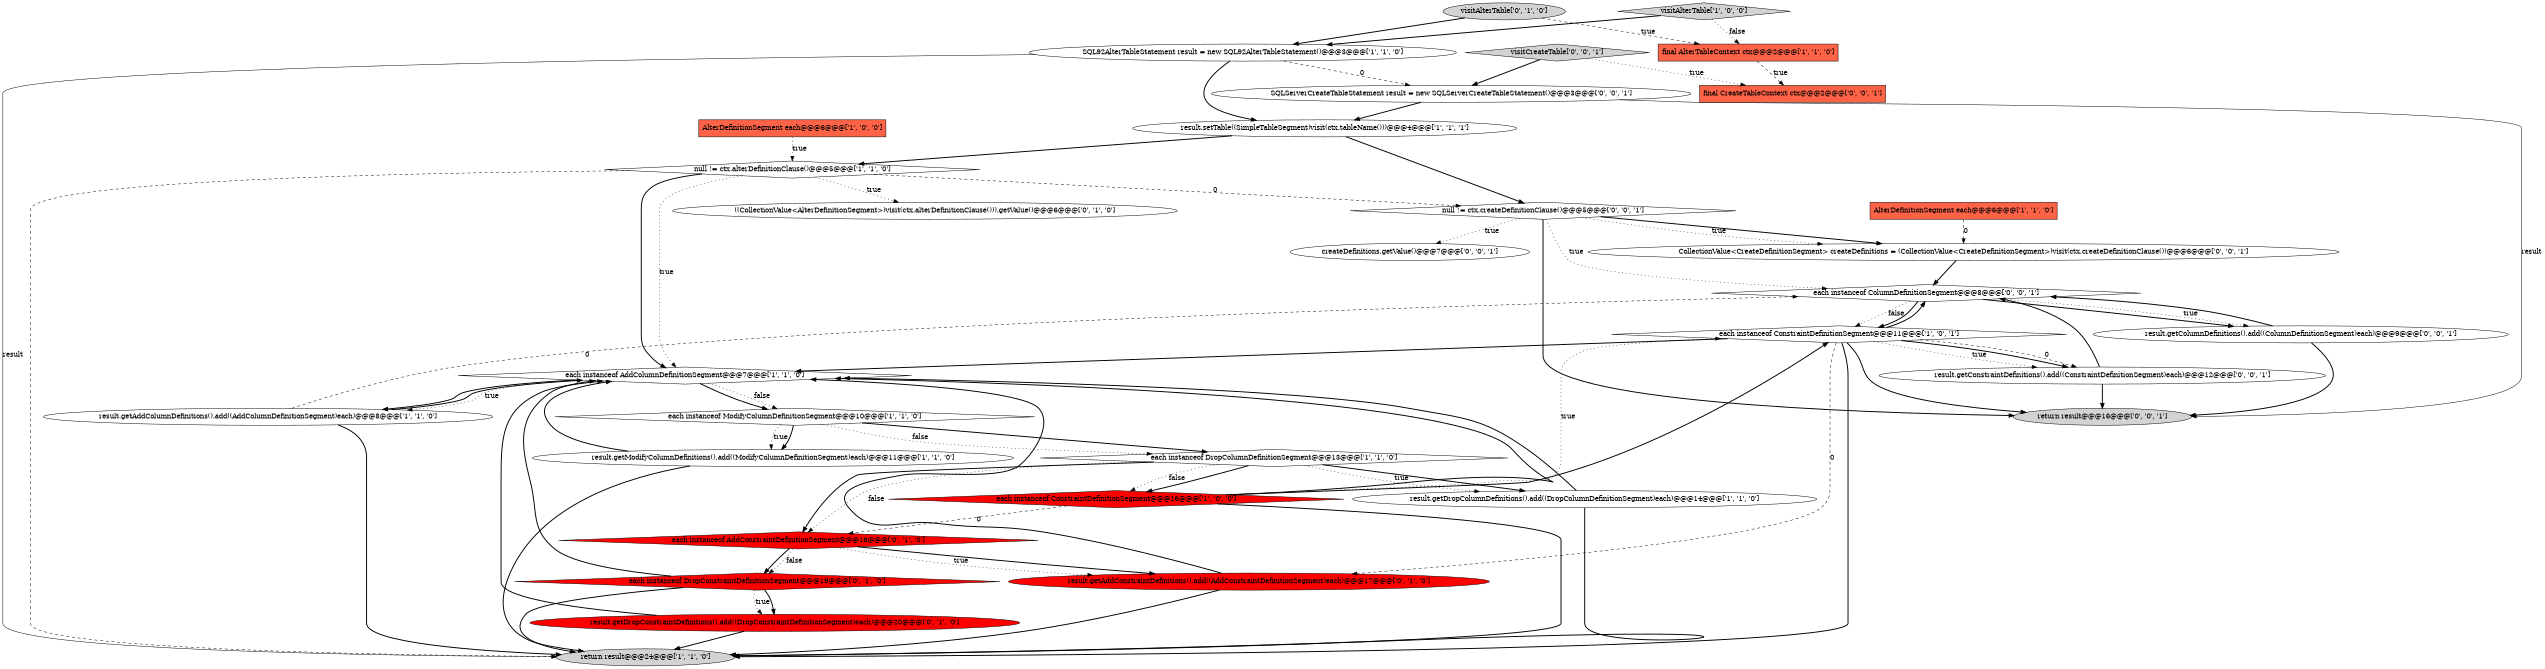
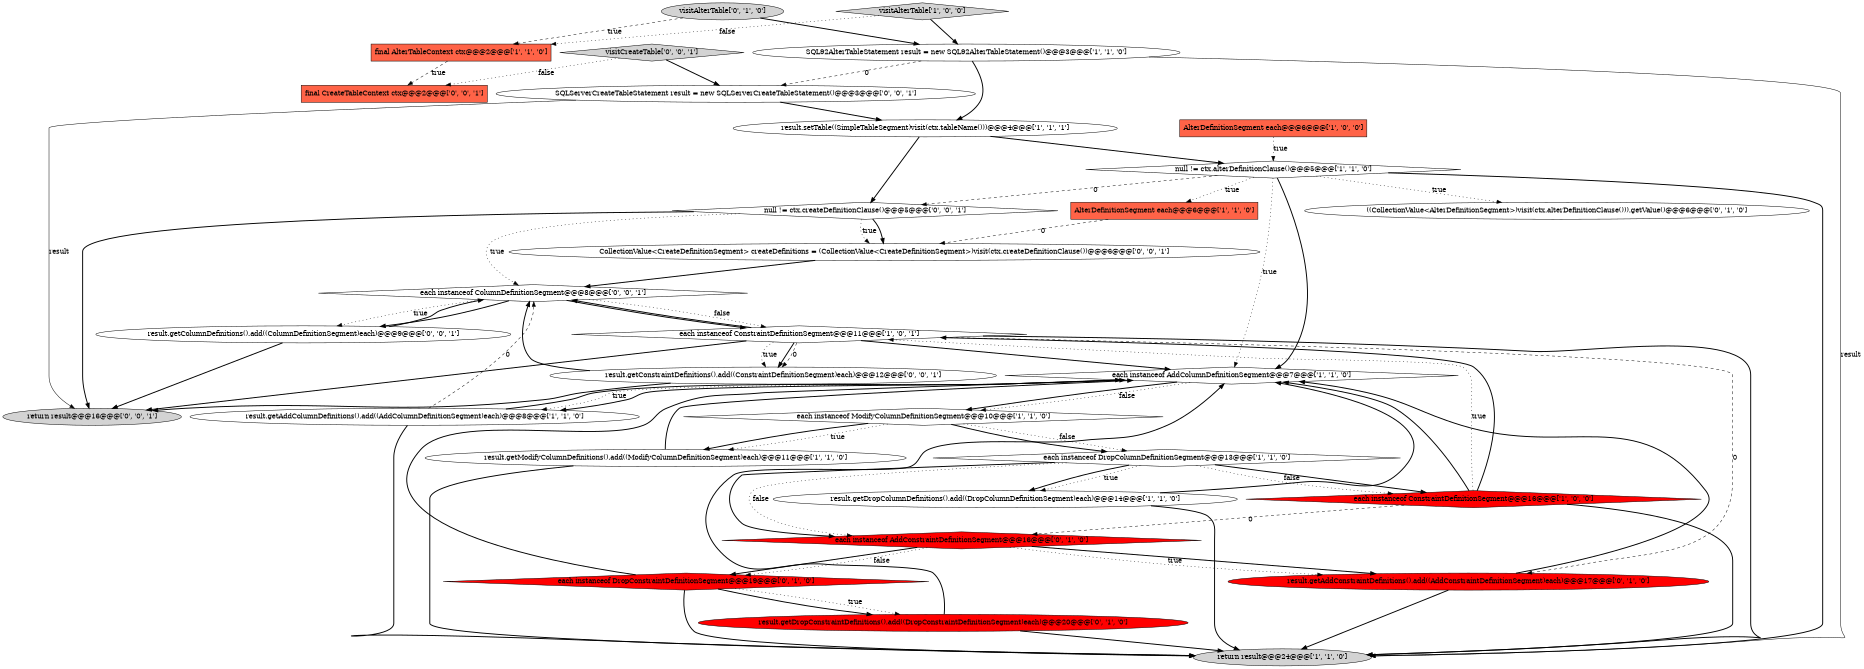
(1697, 73) -> (546, 73)
none -> (1222, 189)
(1410, 252) -> none
(30, 377) -> (1823, 422)
